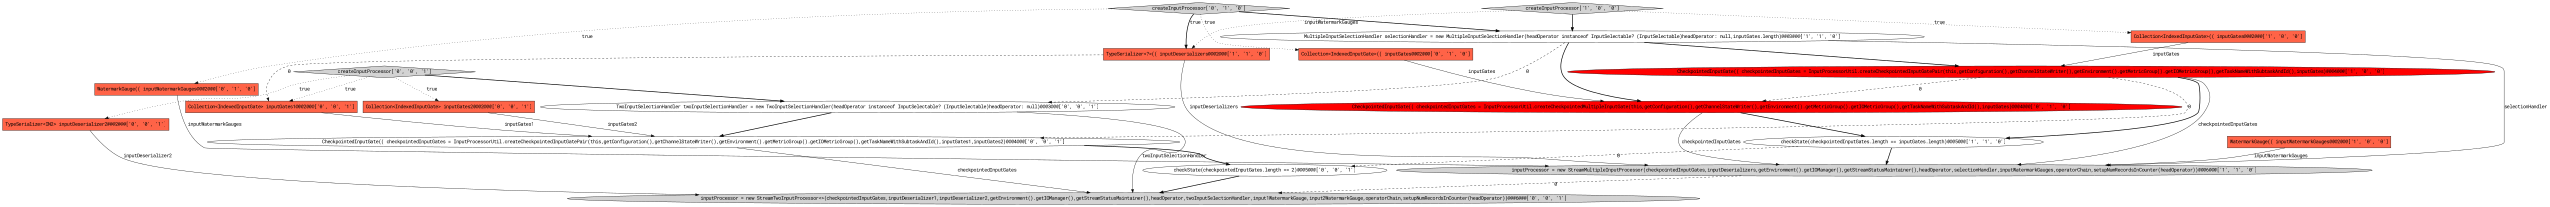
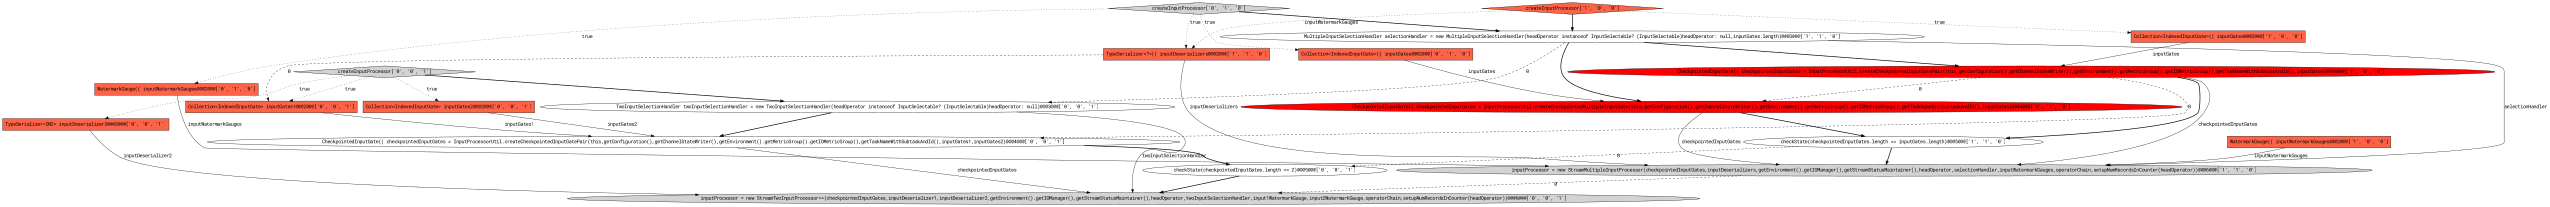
(1572, 8) -> (1572, 8)
(1187, 29) -> (1187, 29)
